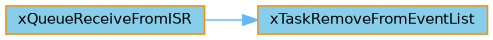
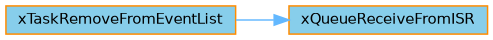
(224, 20) -> (255, 20)
